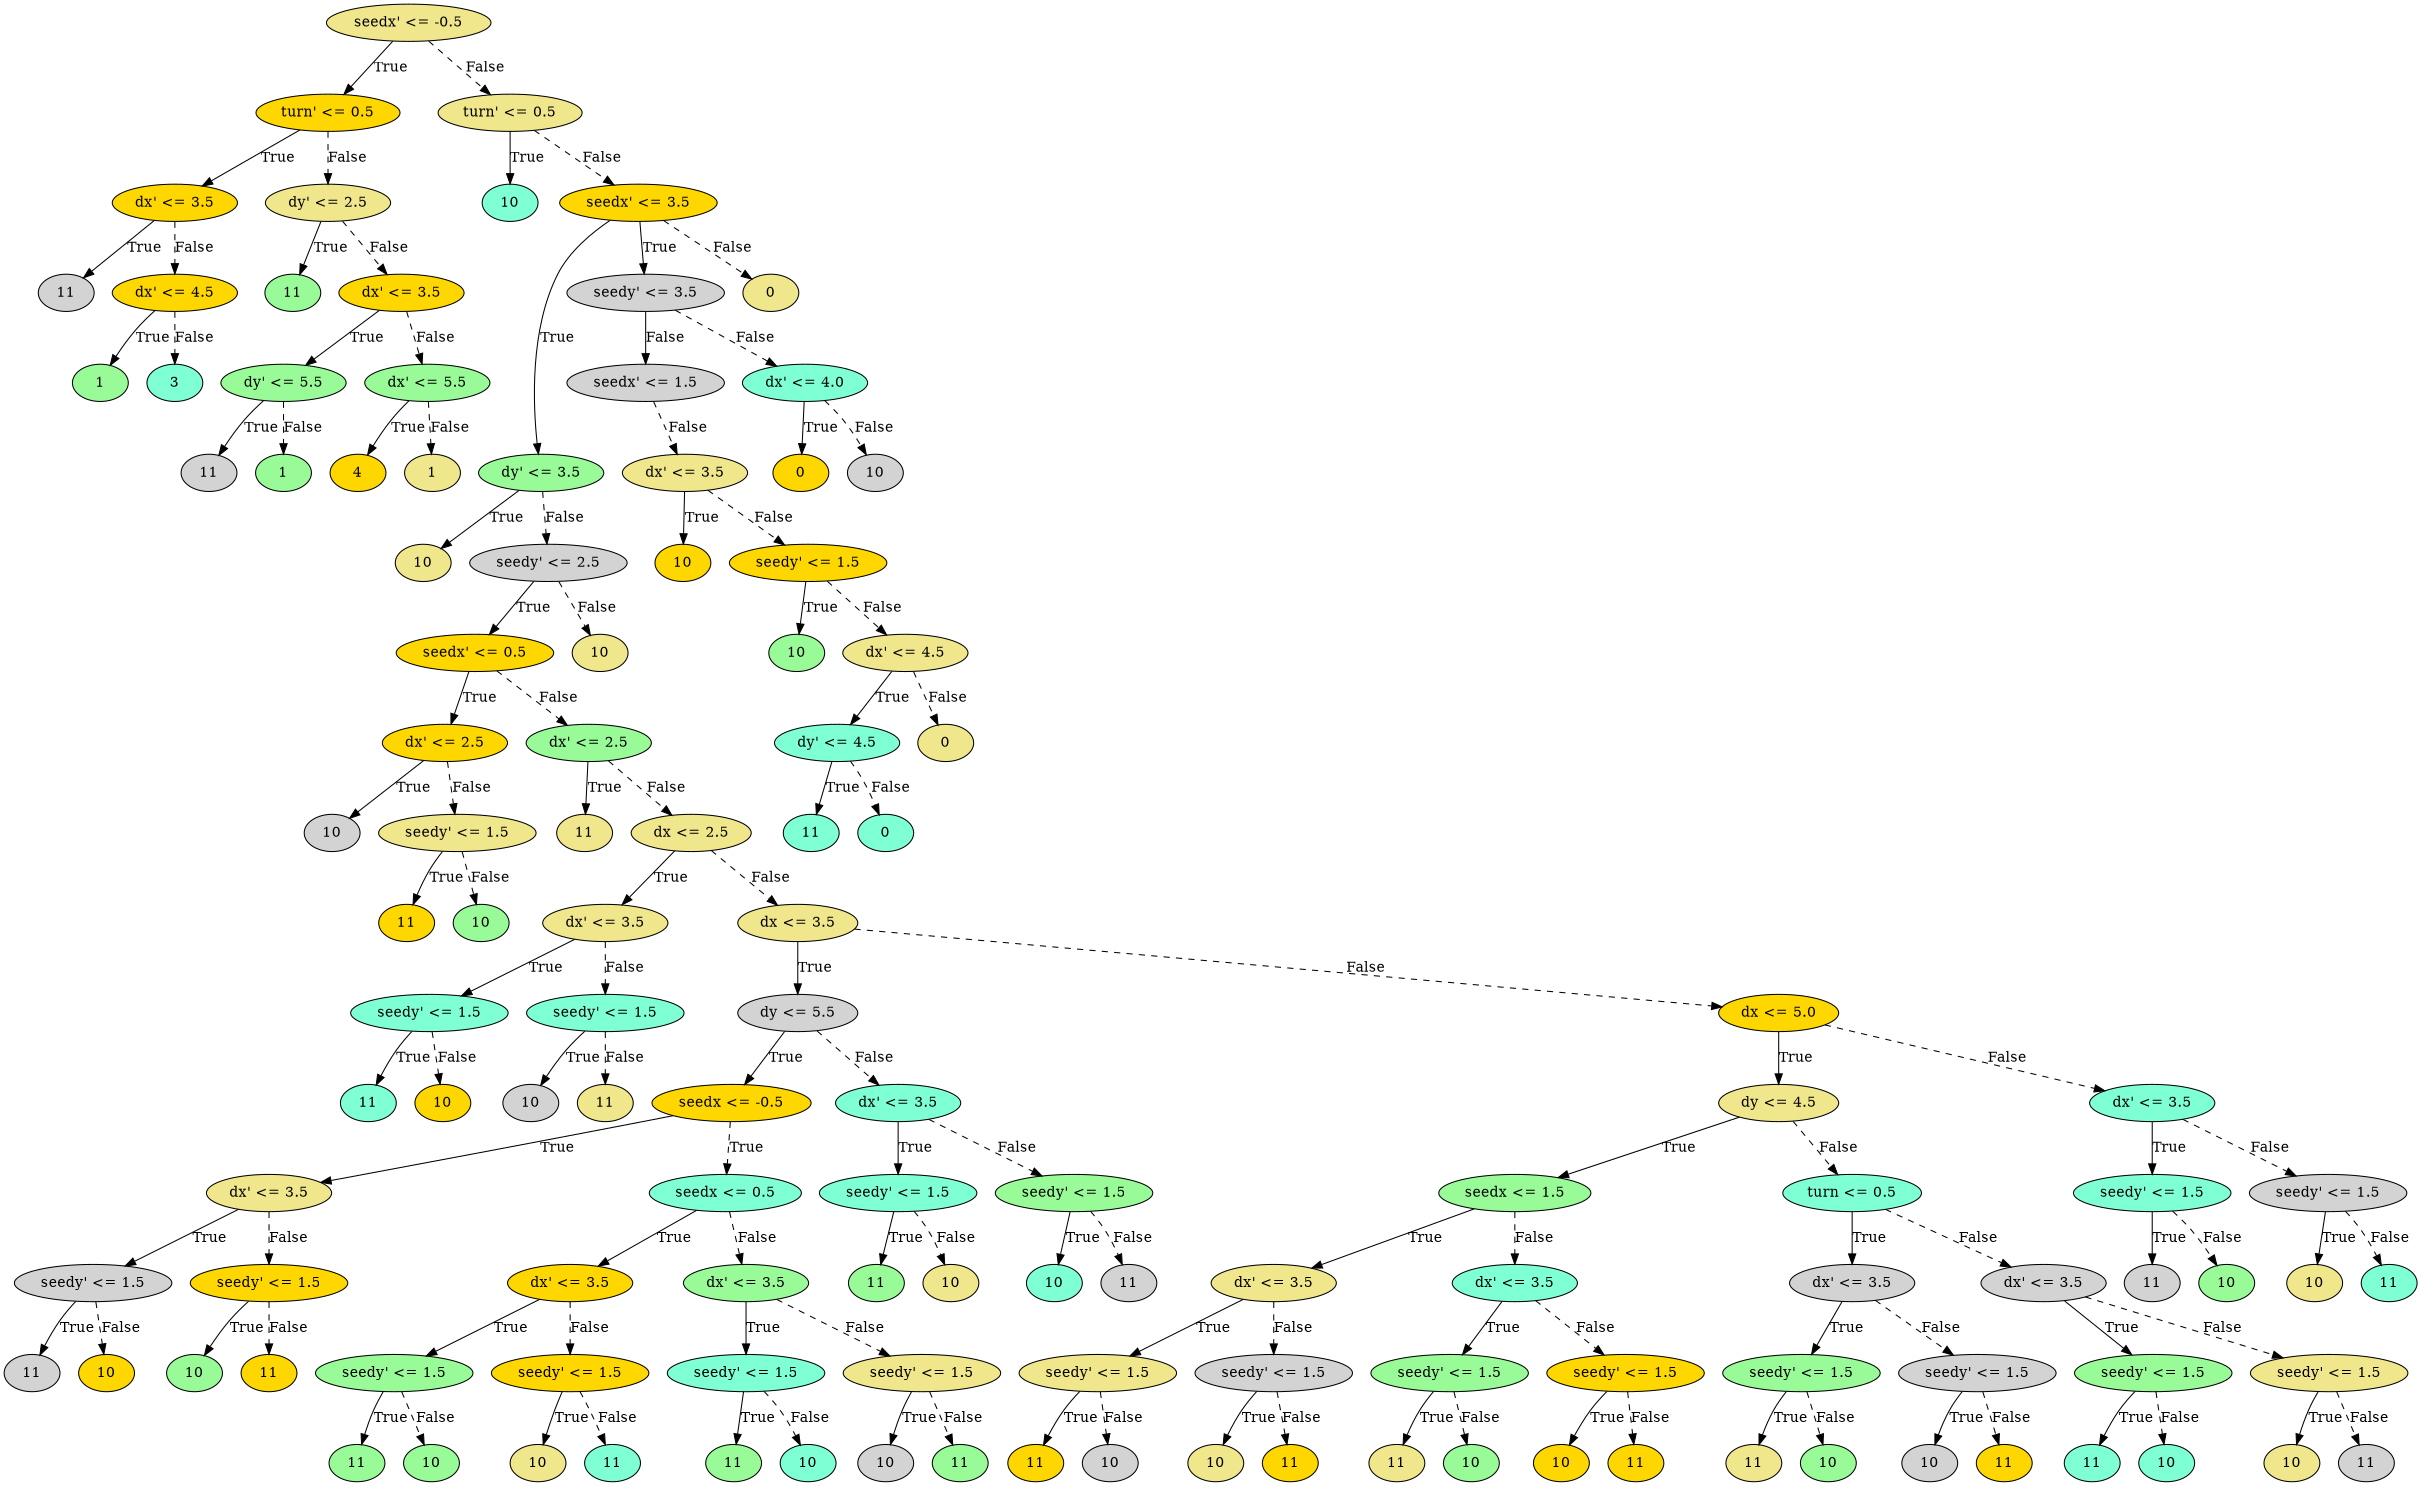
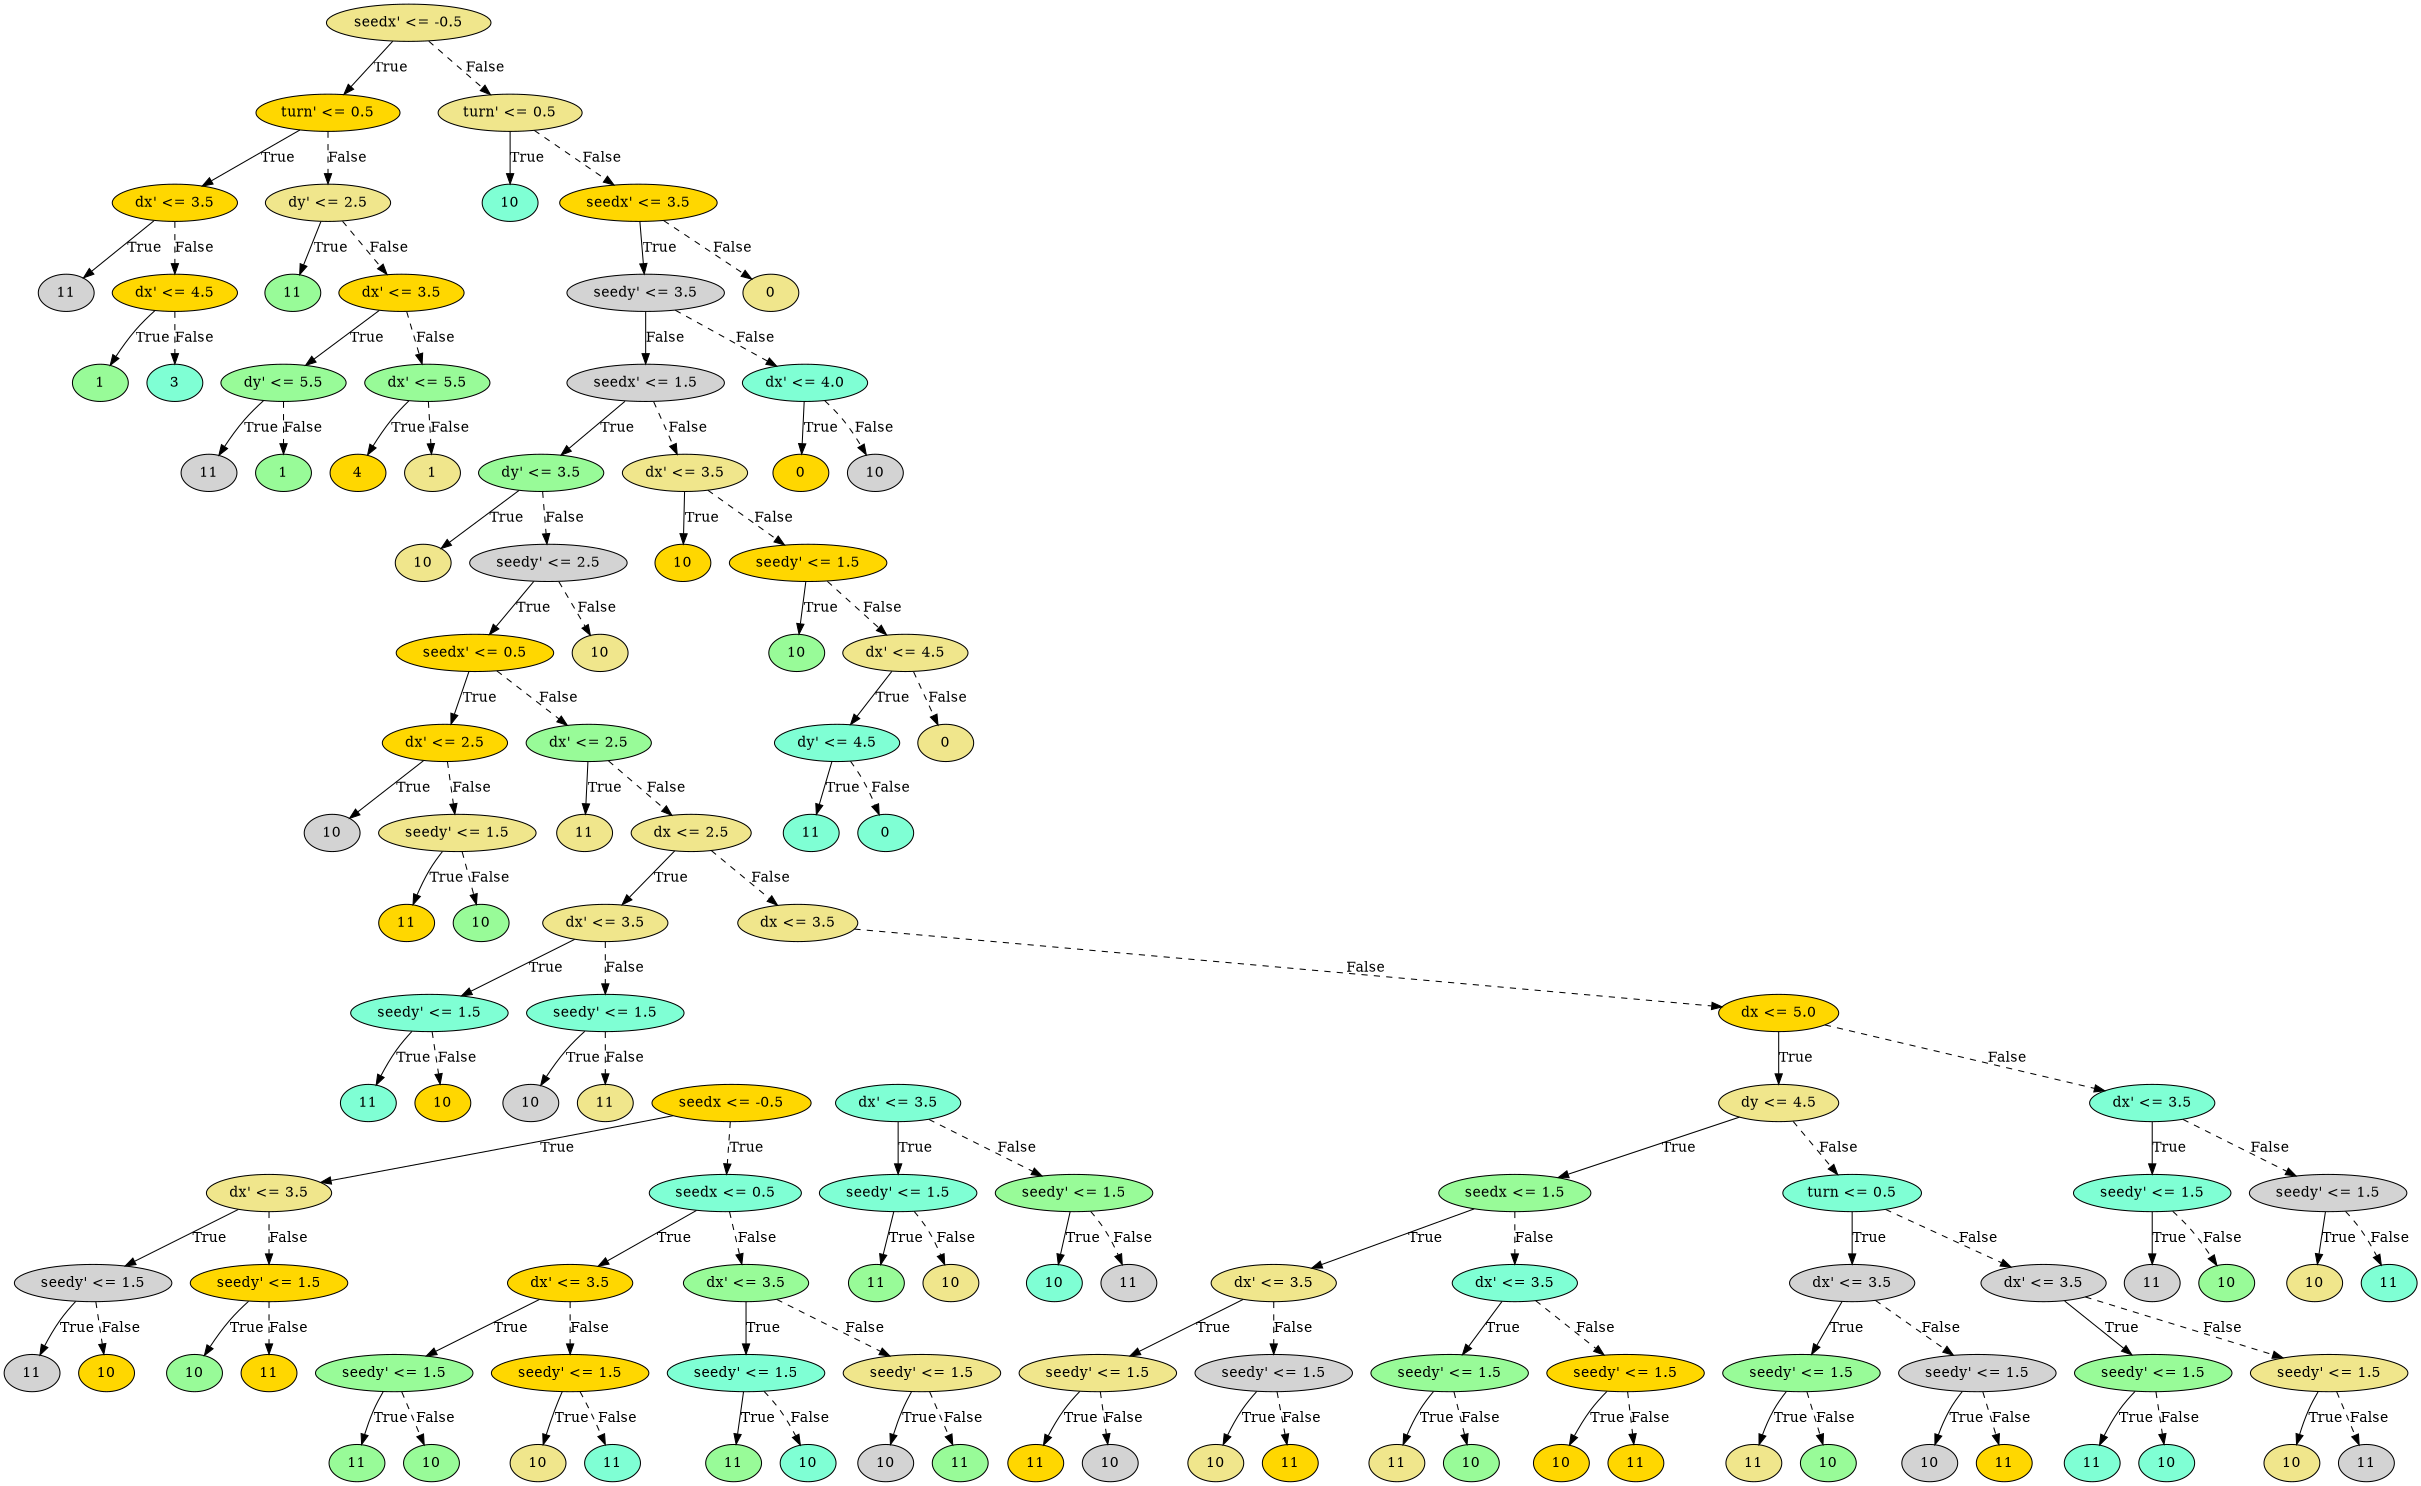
(542, 320) -> (597, 425)
(798, 1013) -> none
